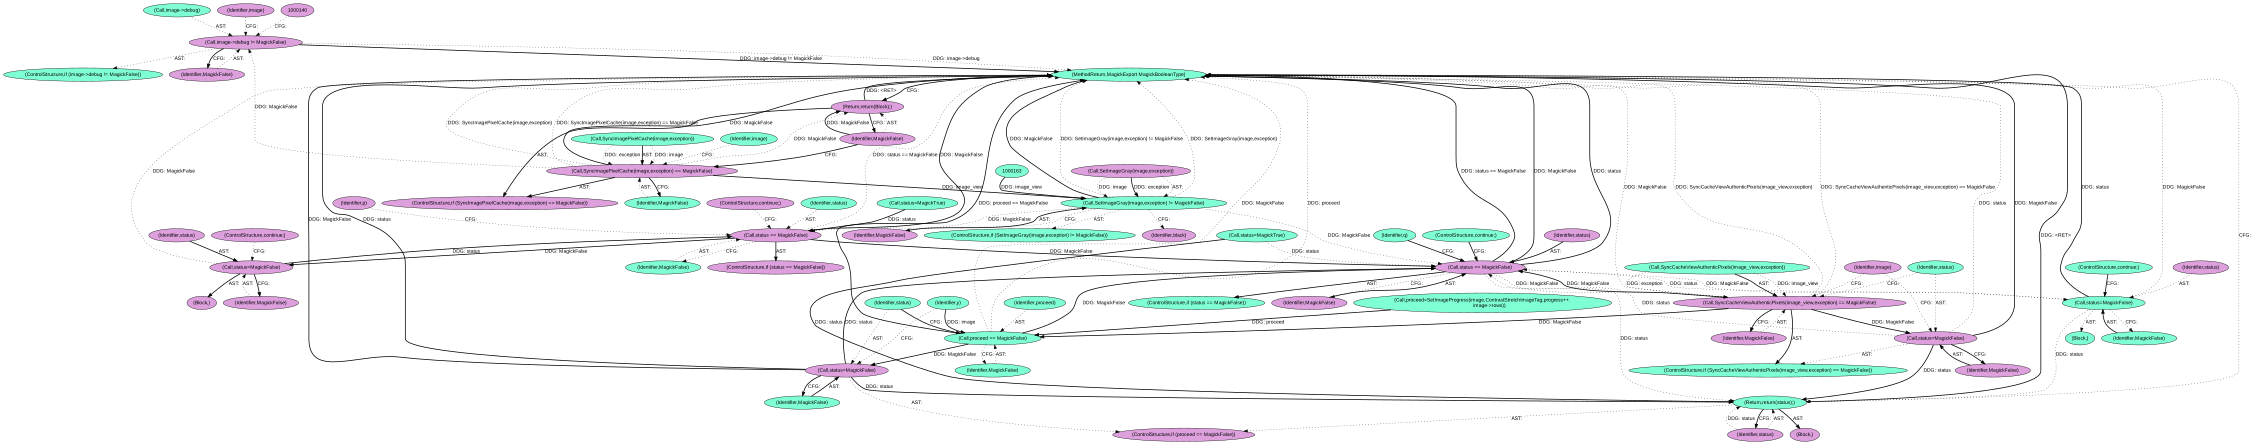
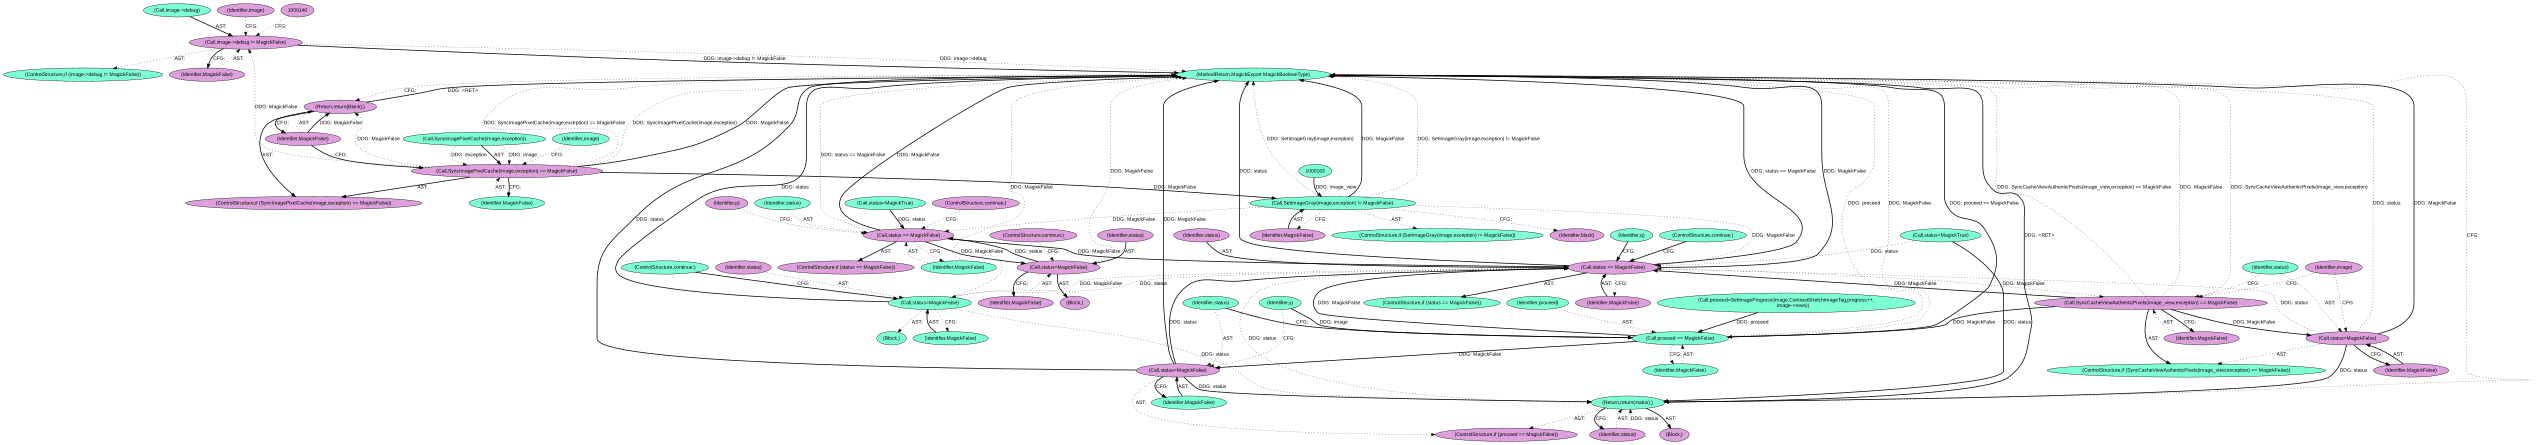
(209, 25) -> (209, 25)
(925, 84) -> (767, 77)
(1131, 171) -> none
(963, 187) -> (1175, 187)
(1717, 267) -> none
